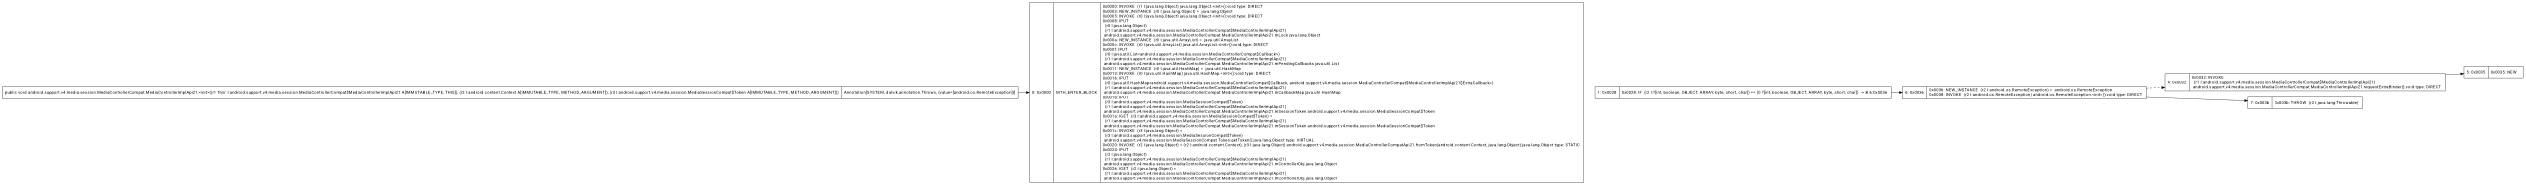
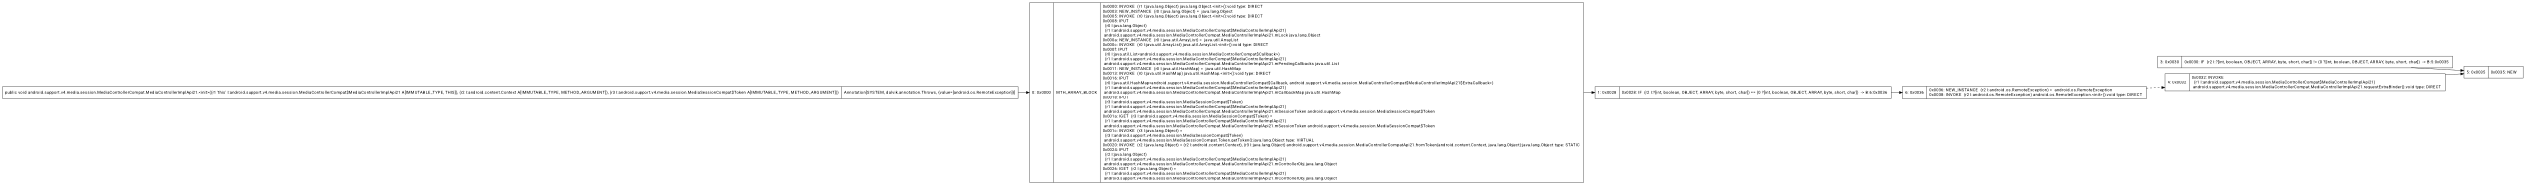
none -> (2305, 62)
(1077, 92) -> (1077, 92)
none -> (1588, 93)
(2305, 103) -> none
